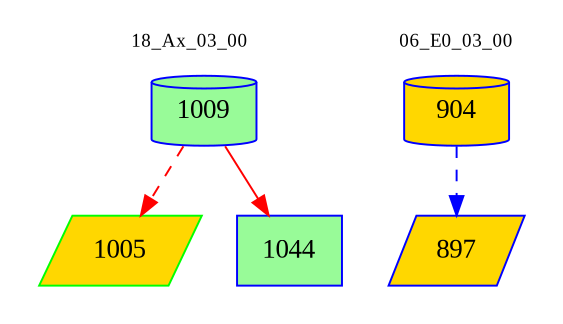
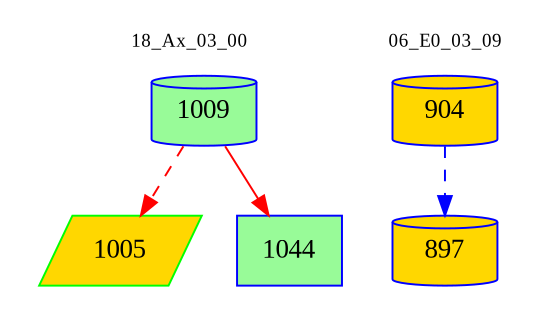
(457, 42) -> (446, 42)
(457, 251) -> (445, 251)
